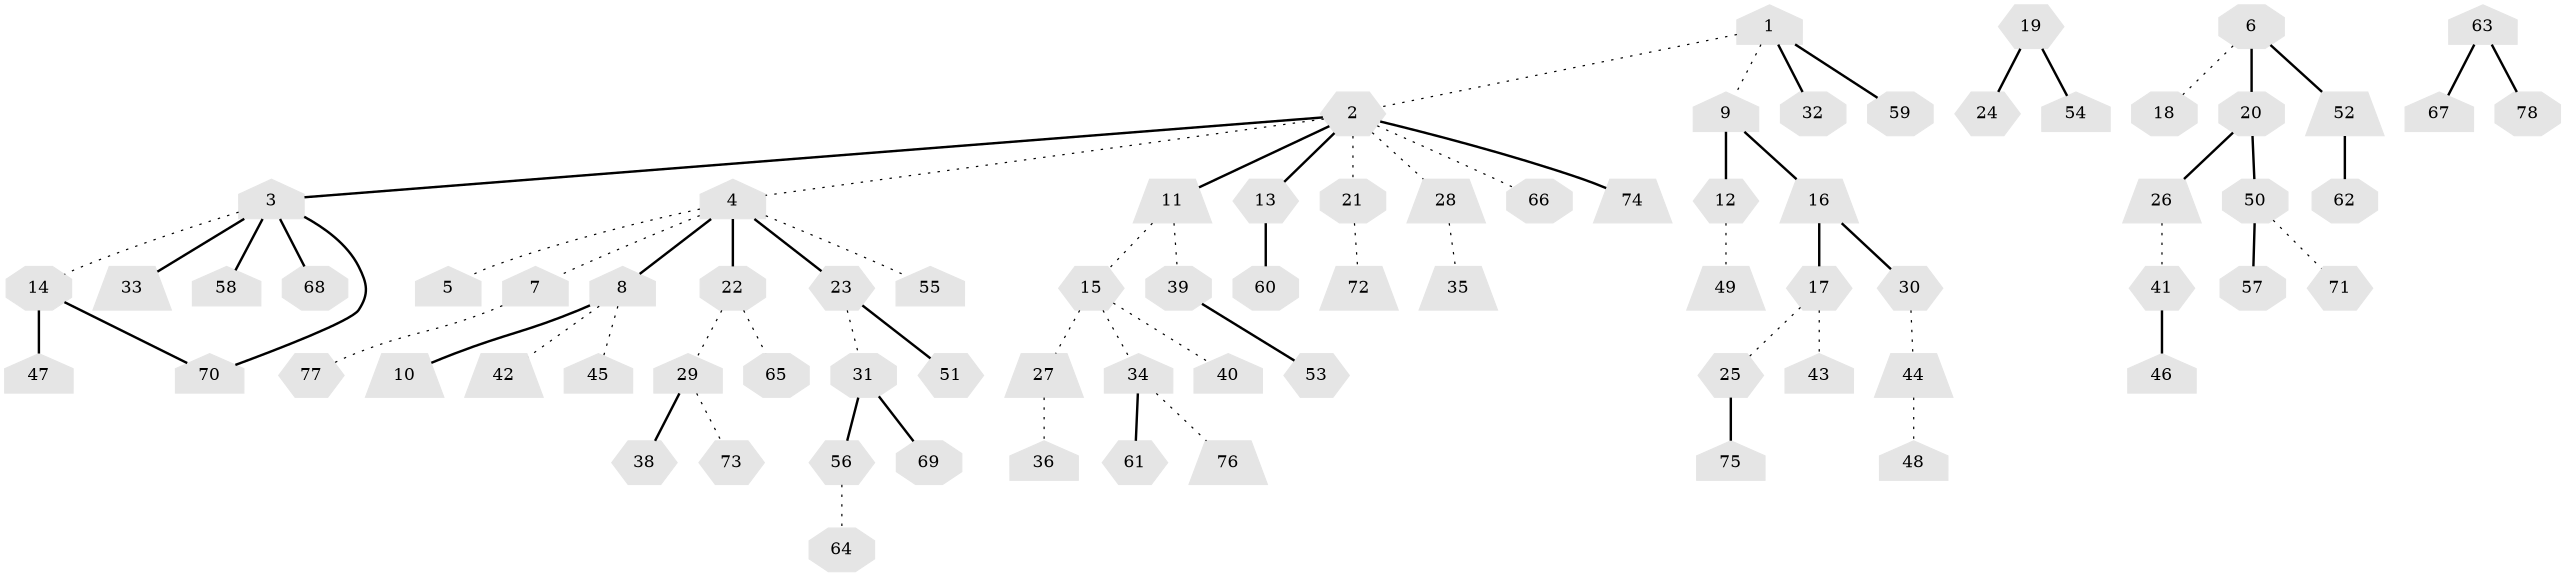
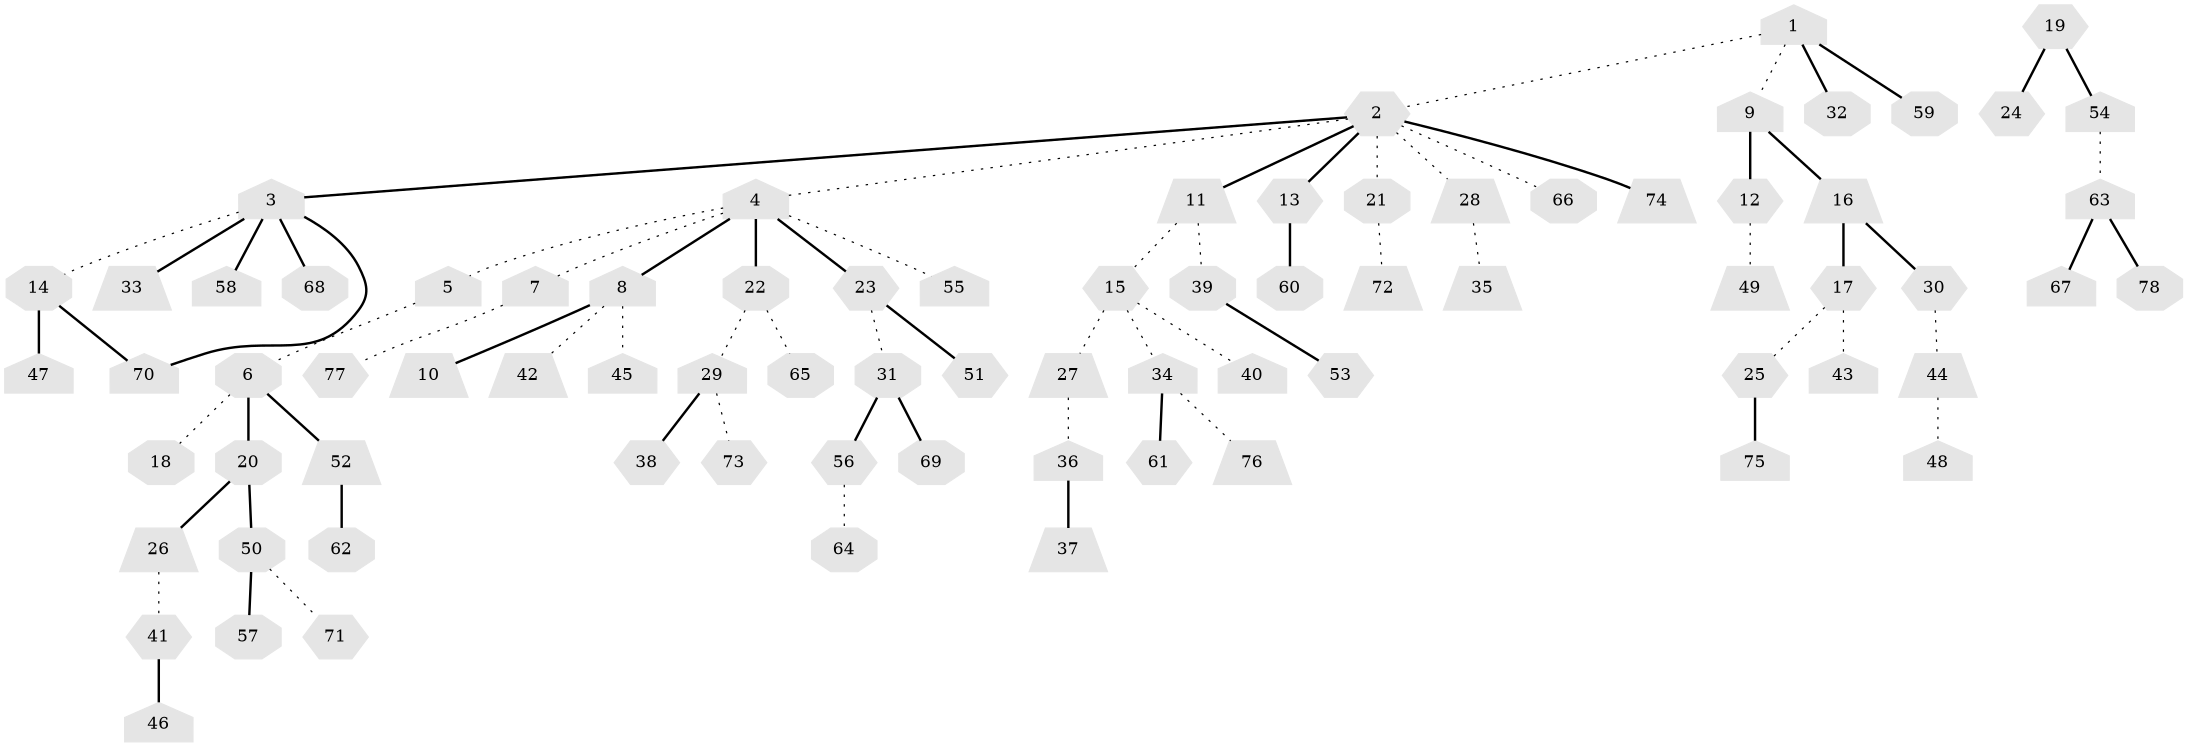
none -> (2100, 156)
none -> (352, 329)
none -> (1068, 550)
